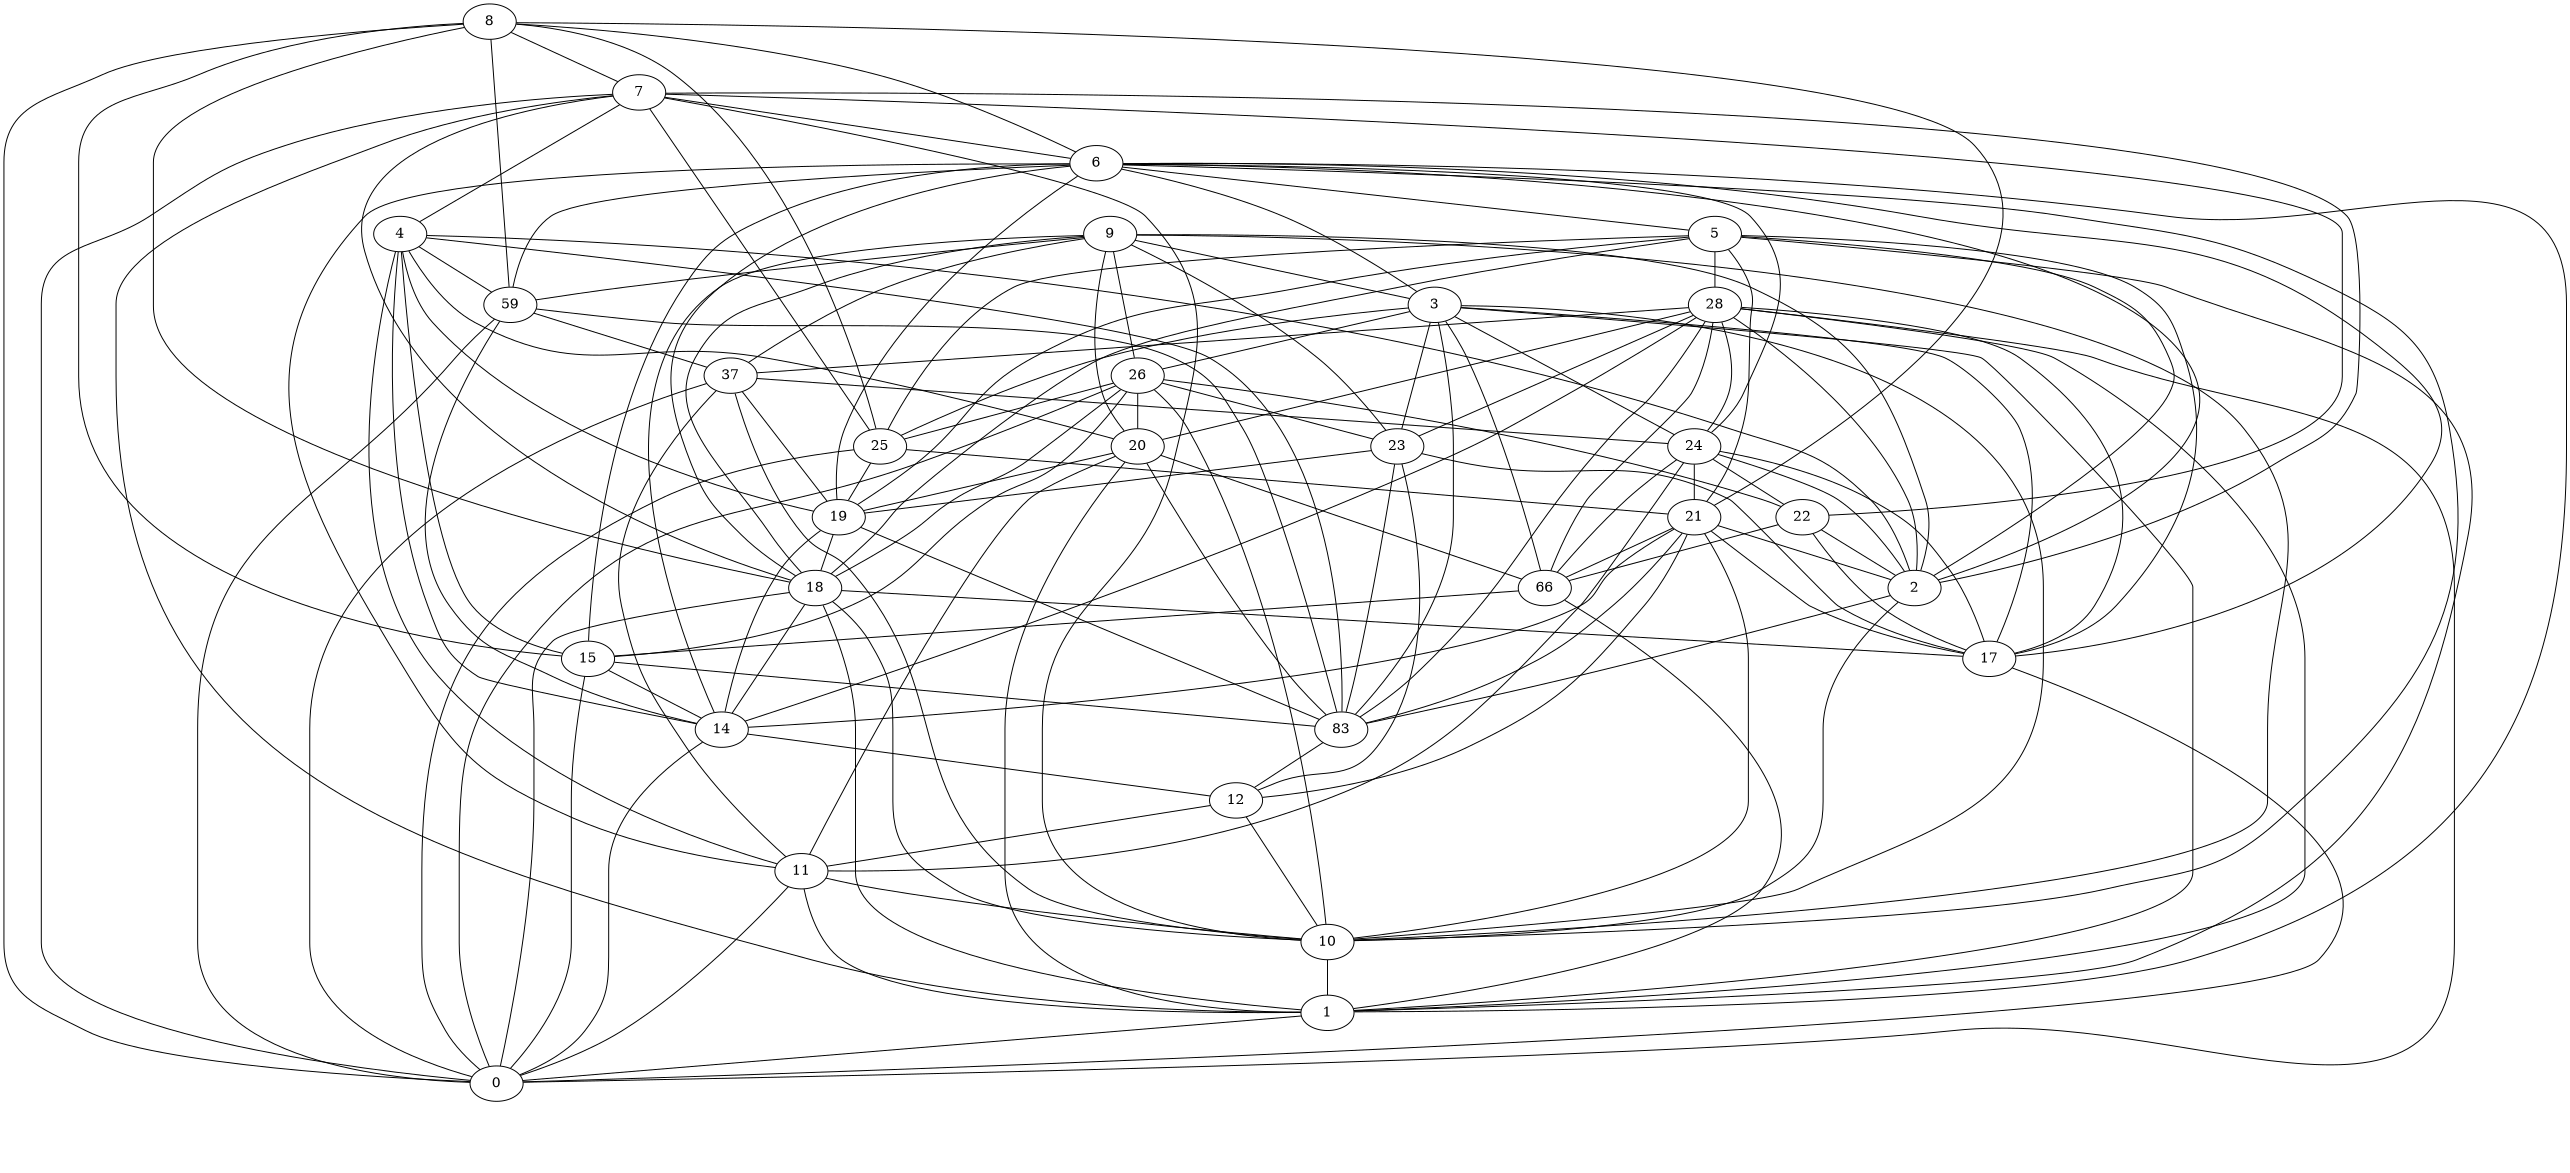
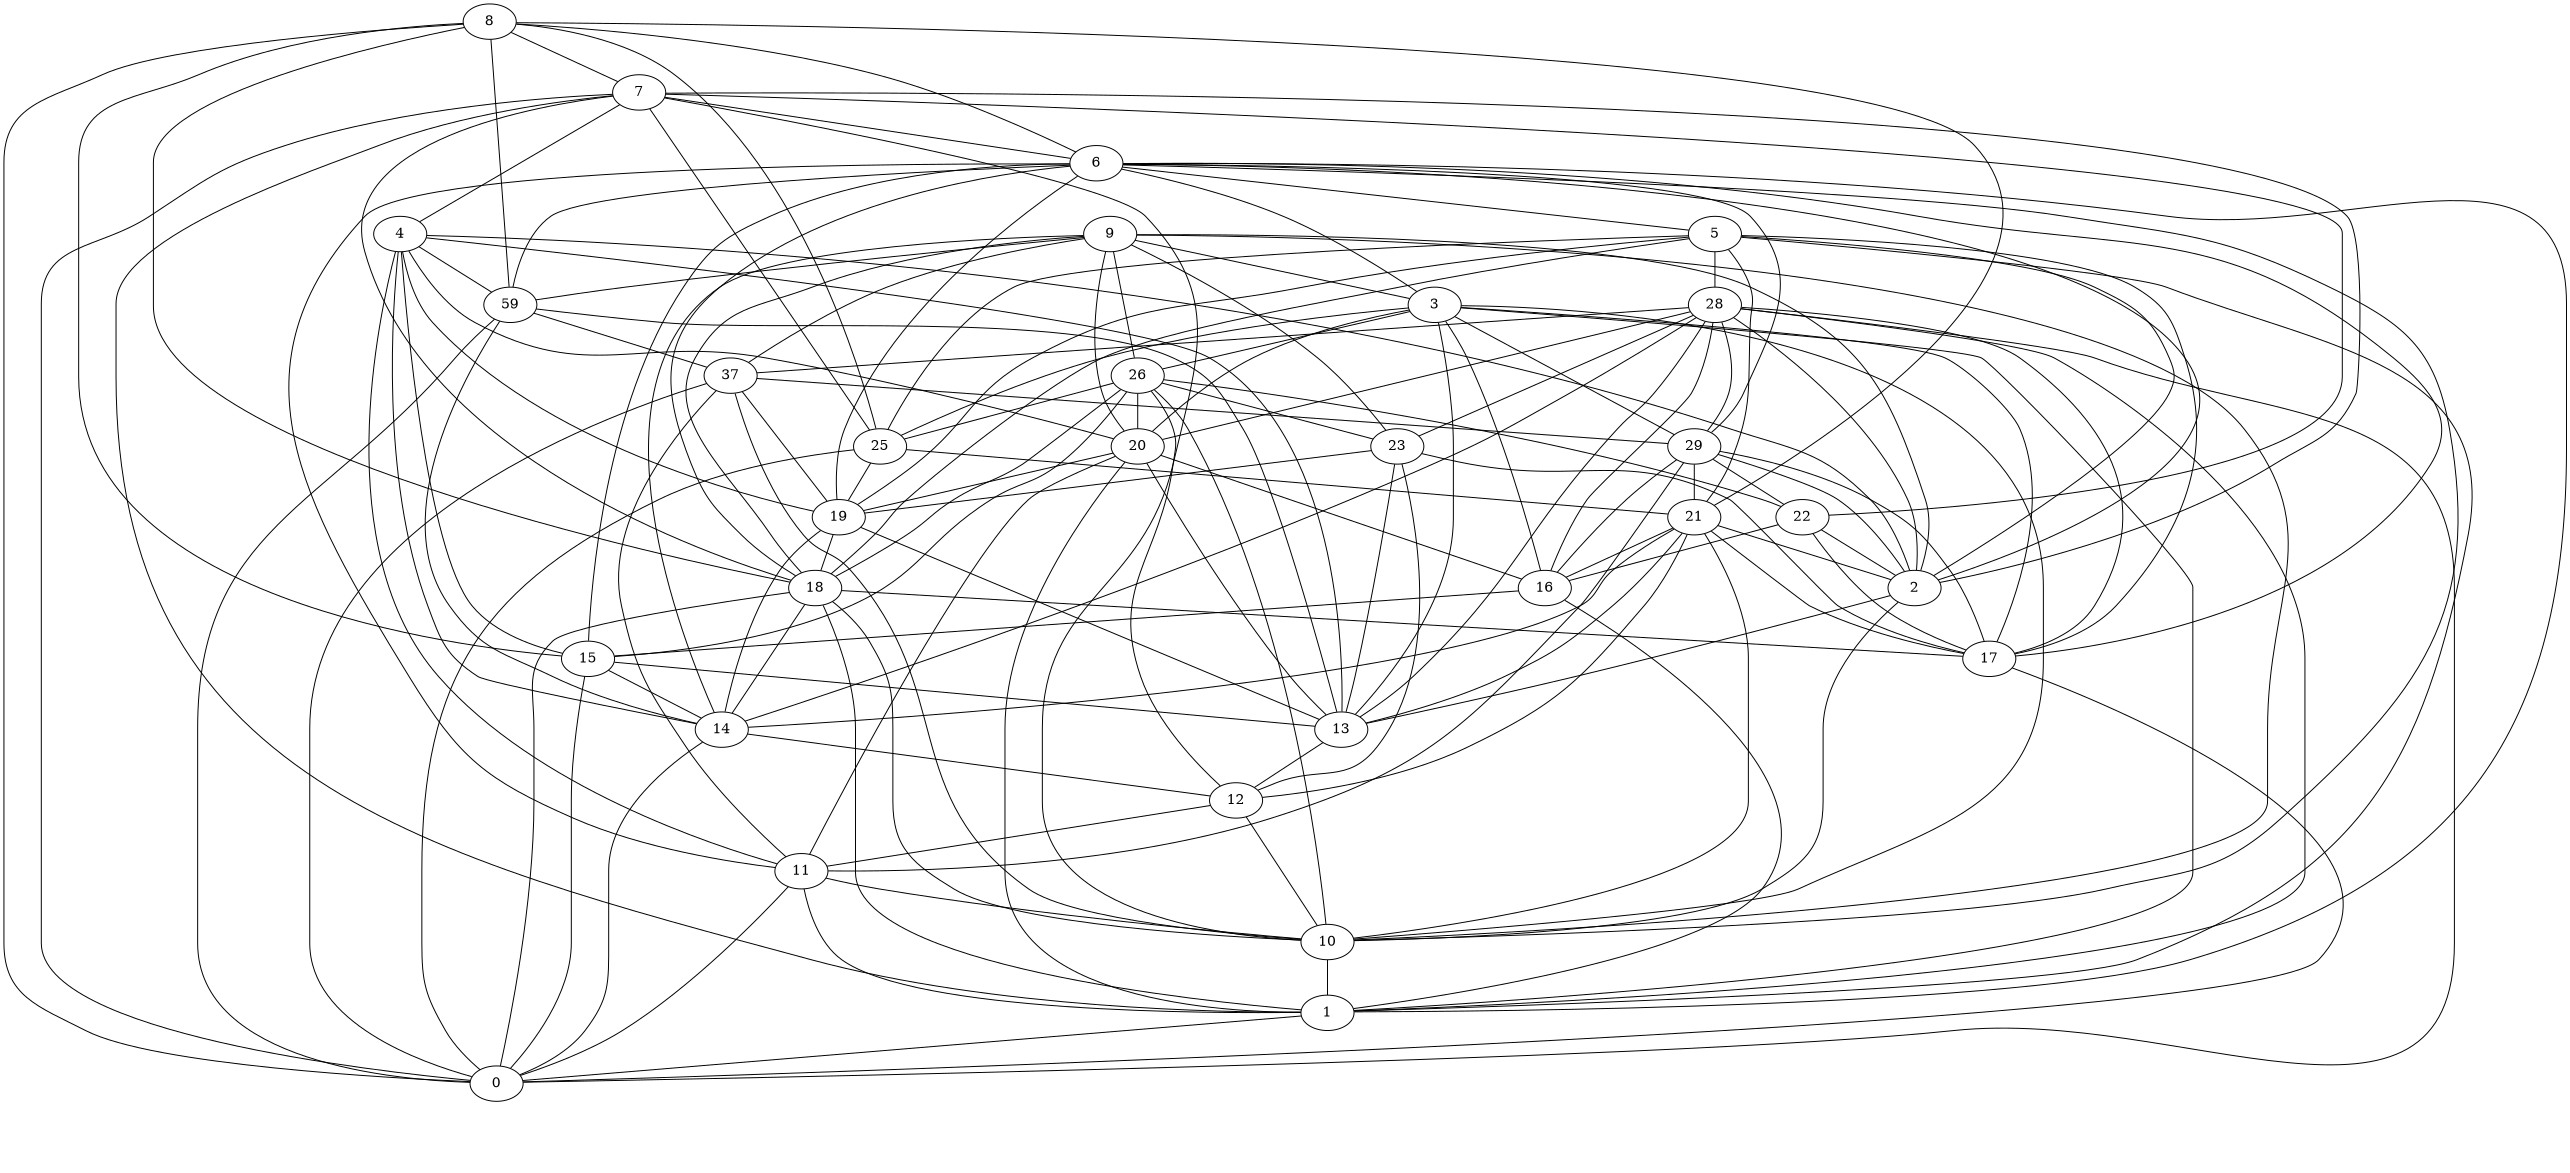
(1417, 370) -> (1264, 353)
(1694, 446) -> (1694, 446)
(602, 572) -> (1134, 597)
(1545, 588) -> (1545, 588)
(1341, 730) -> (1341, 730)
